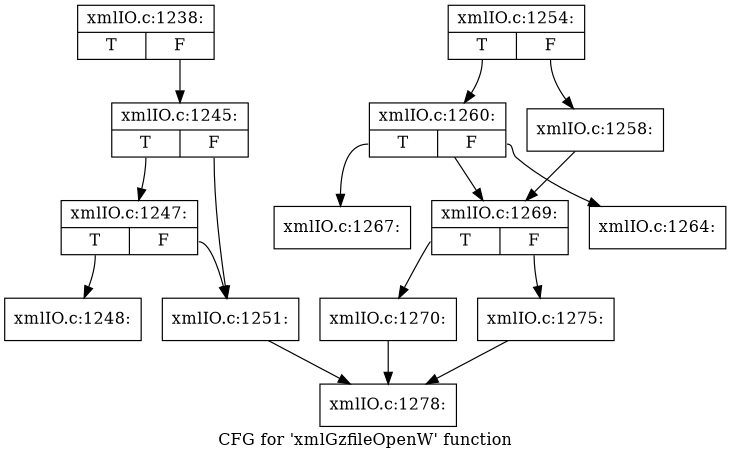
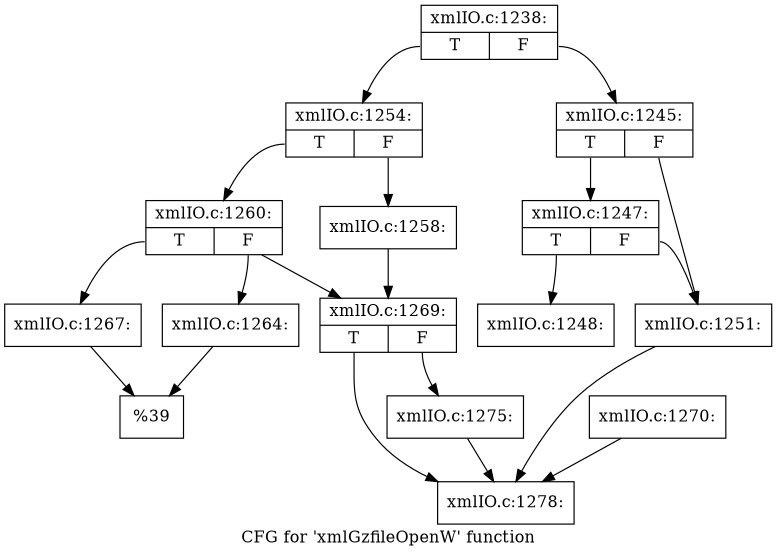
none -> (388, 62)
(417, 264) -> (368, 428)
none -> (152, 417)
